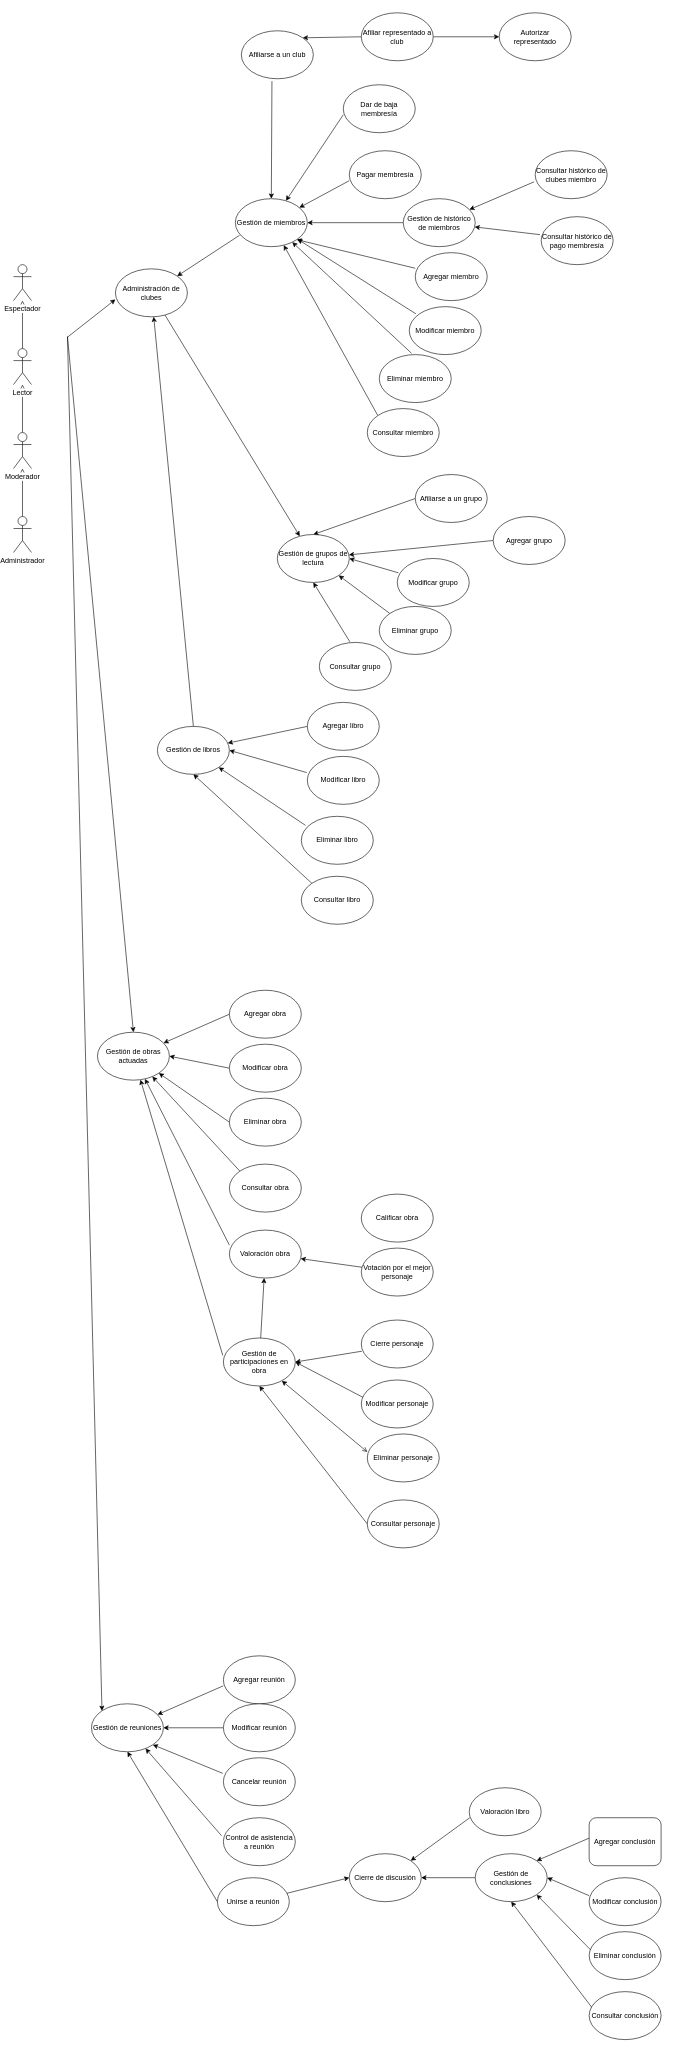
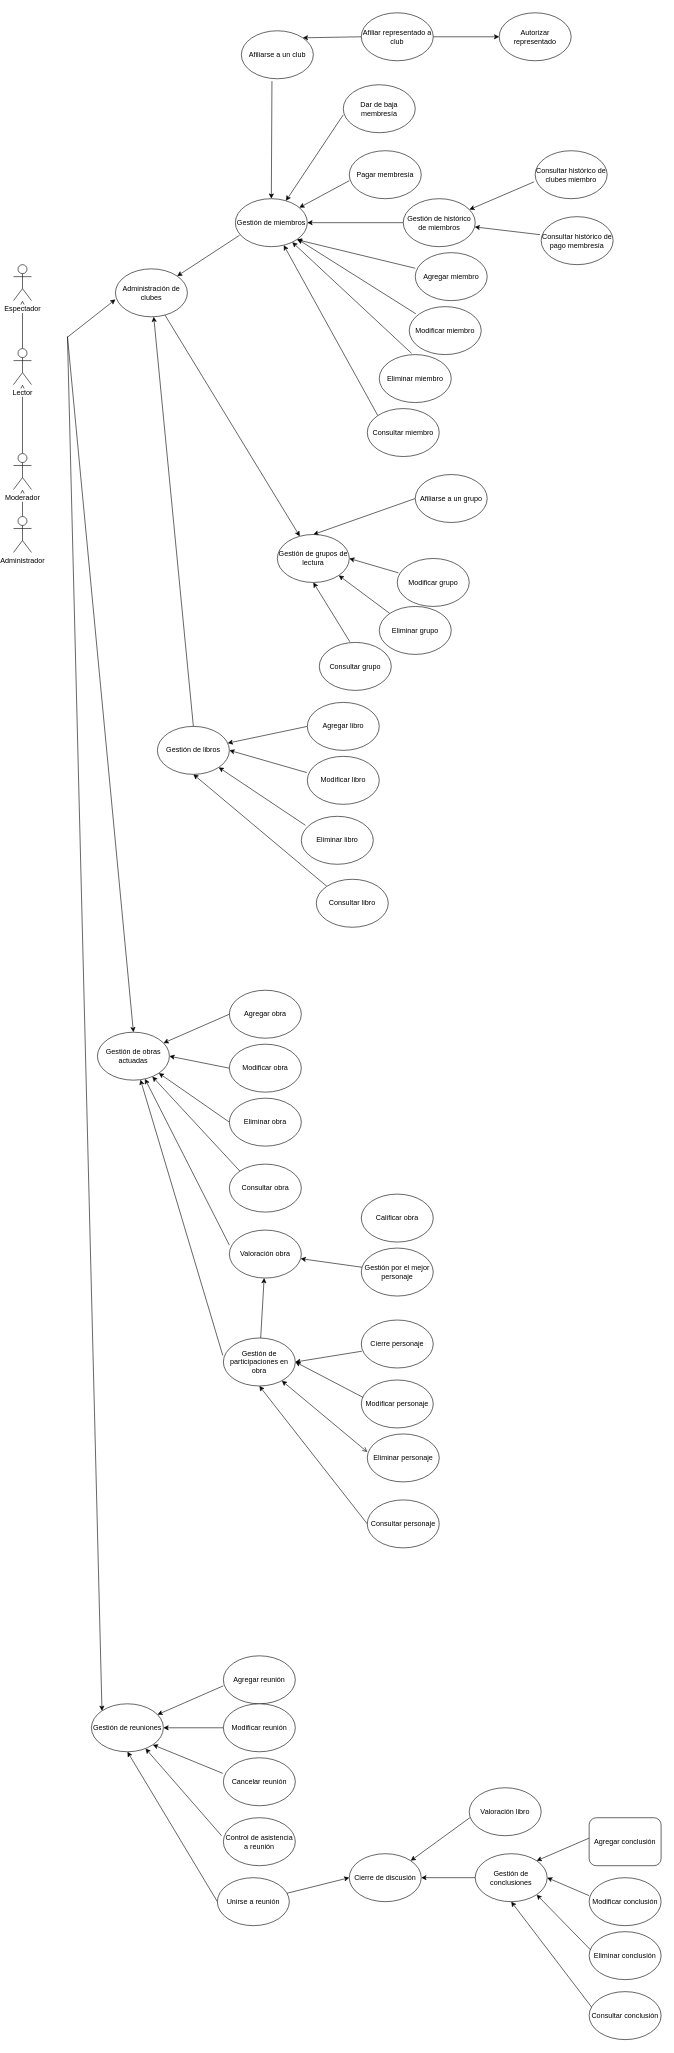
(23, 450) -> (23, 471)
(530, 540) -> none
(423, 547) -> none
(338, 900) -> (353, 903)
(398, 1272) -> (398, 1272)
